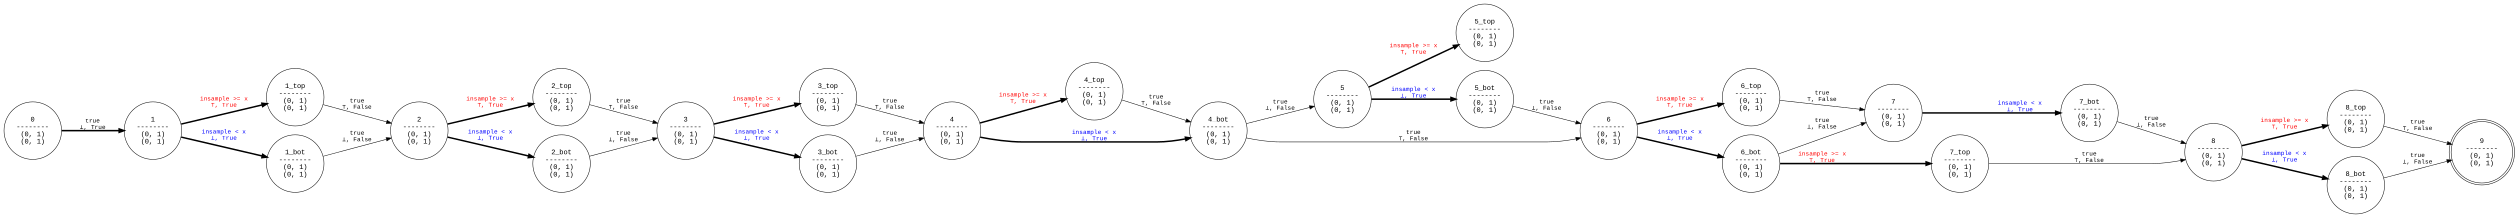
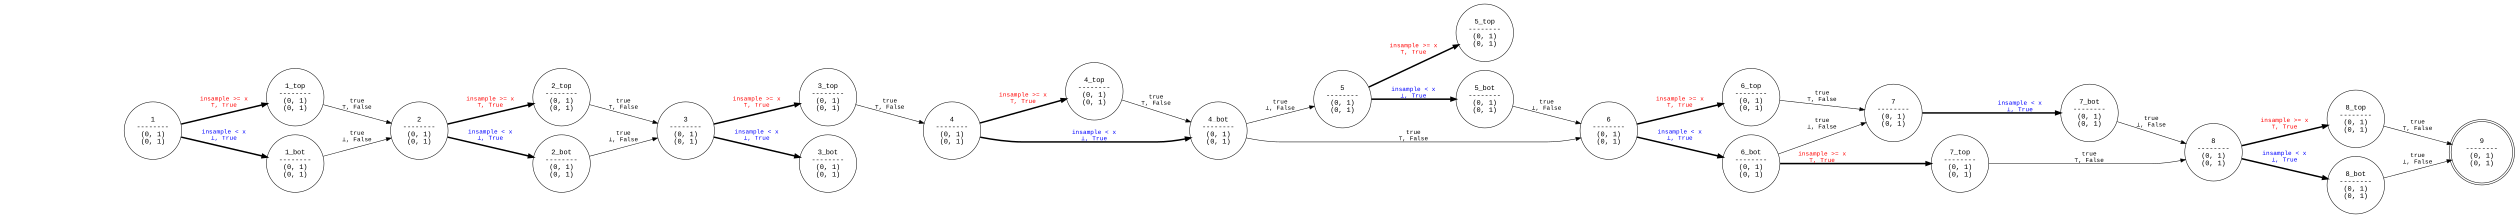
(33, 131) -> none
(888, 148) -> none
